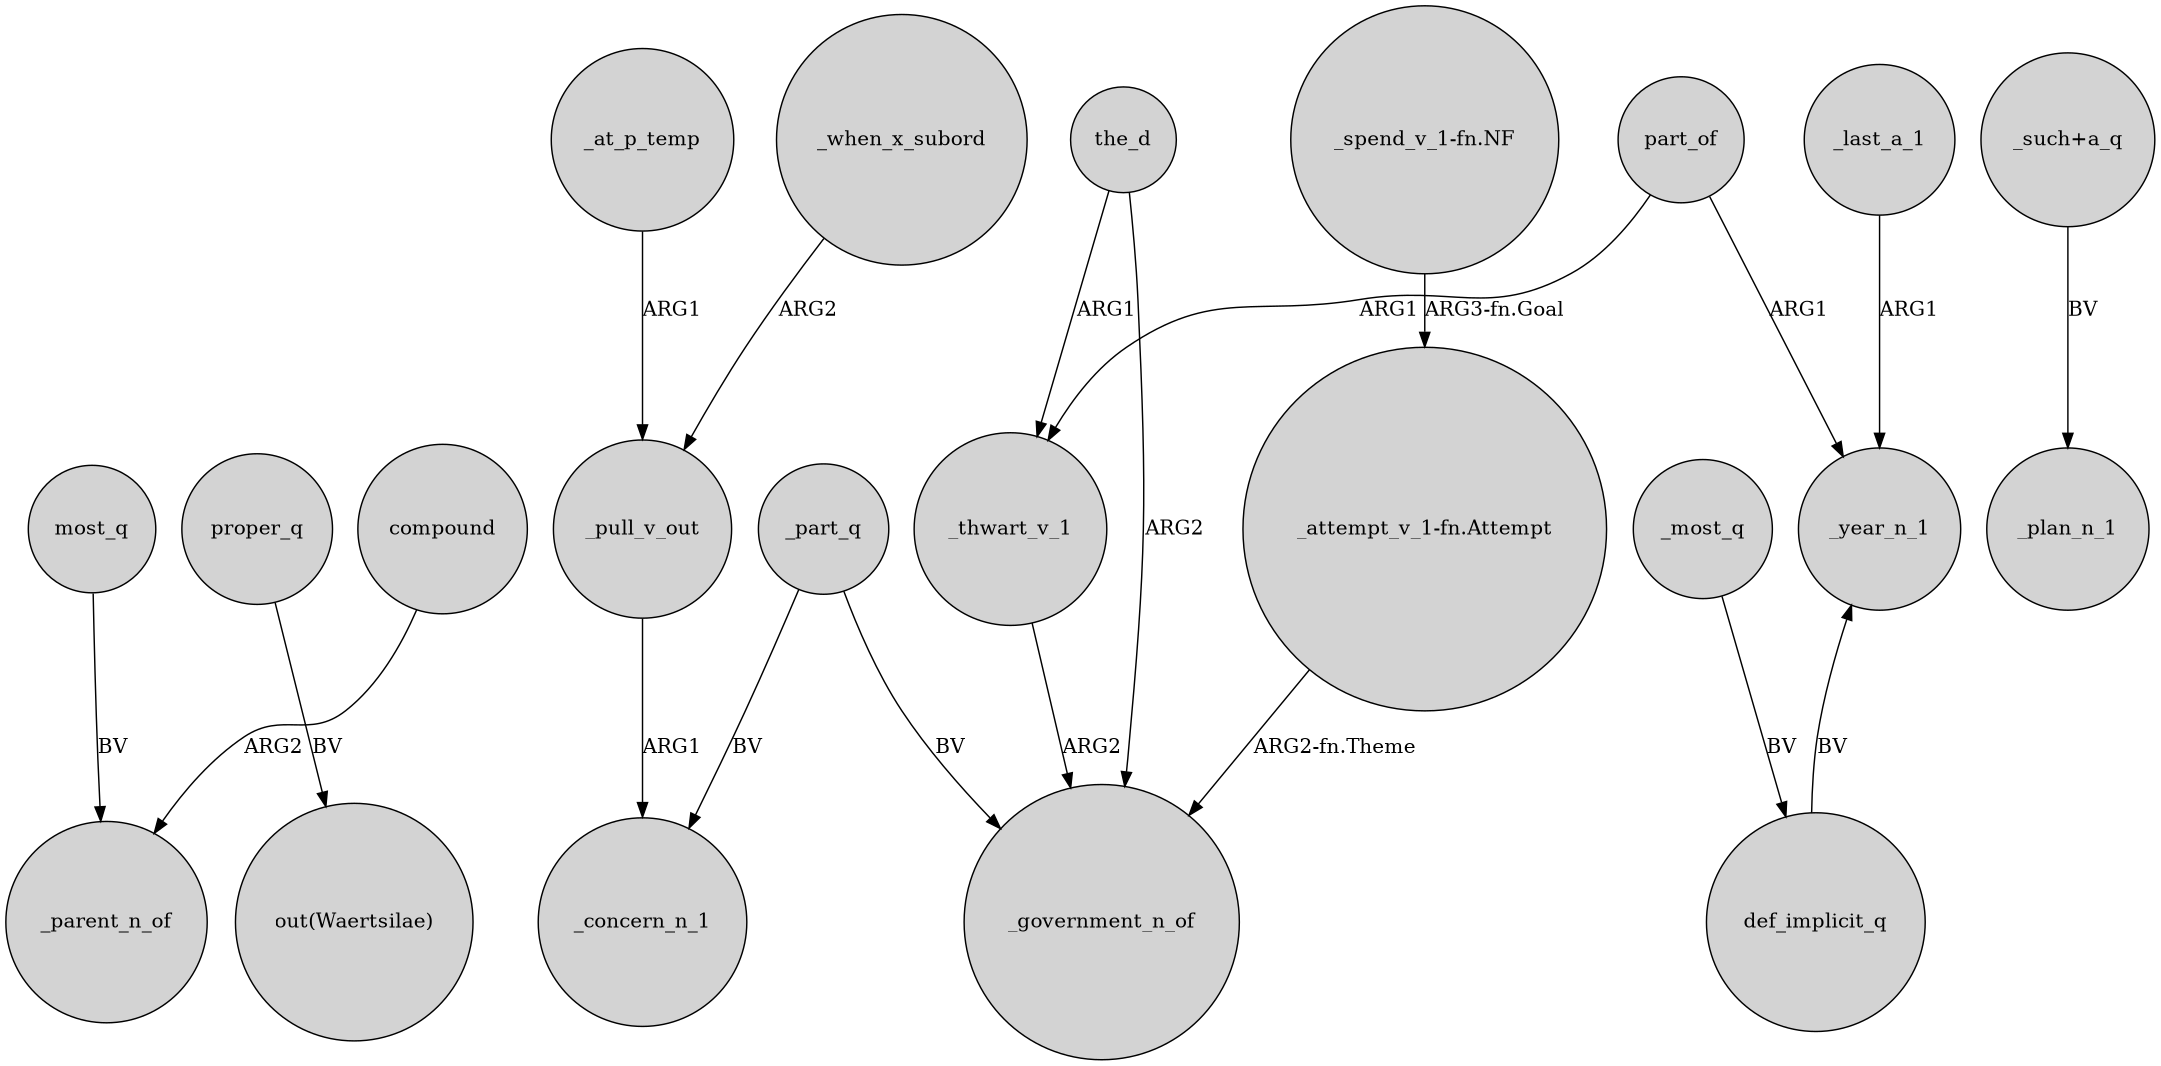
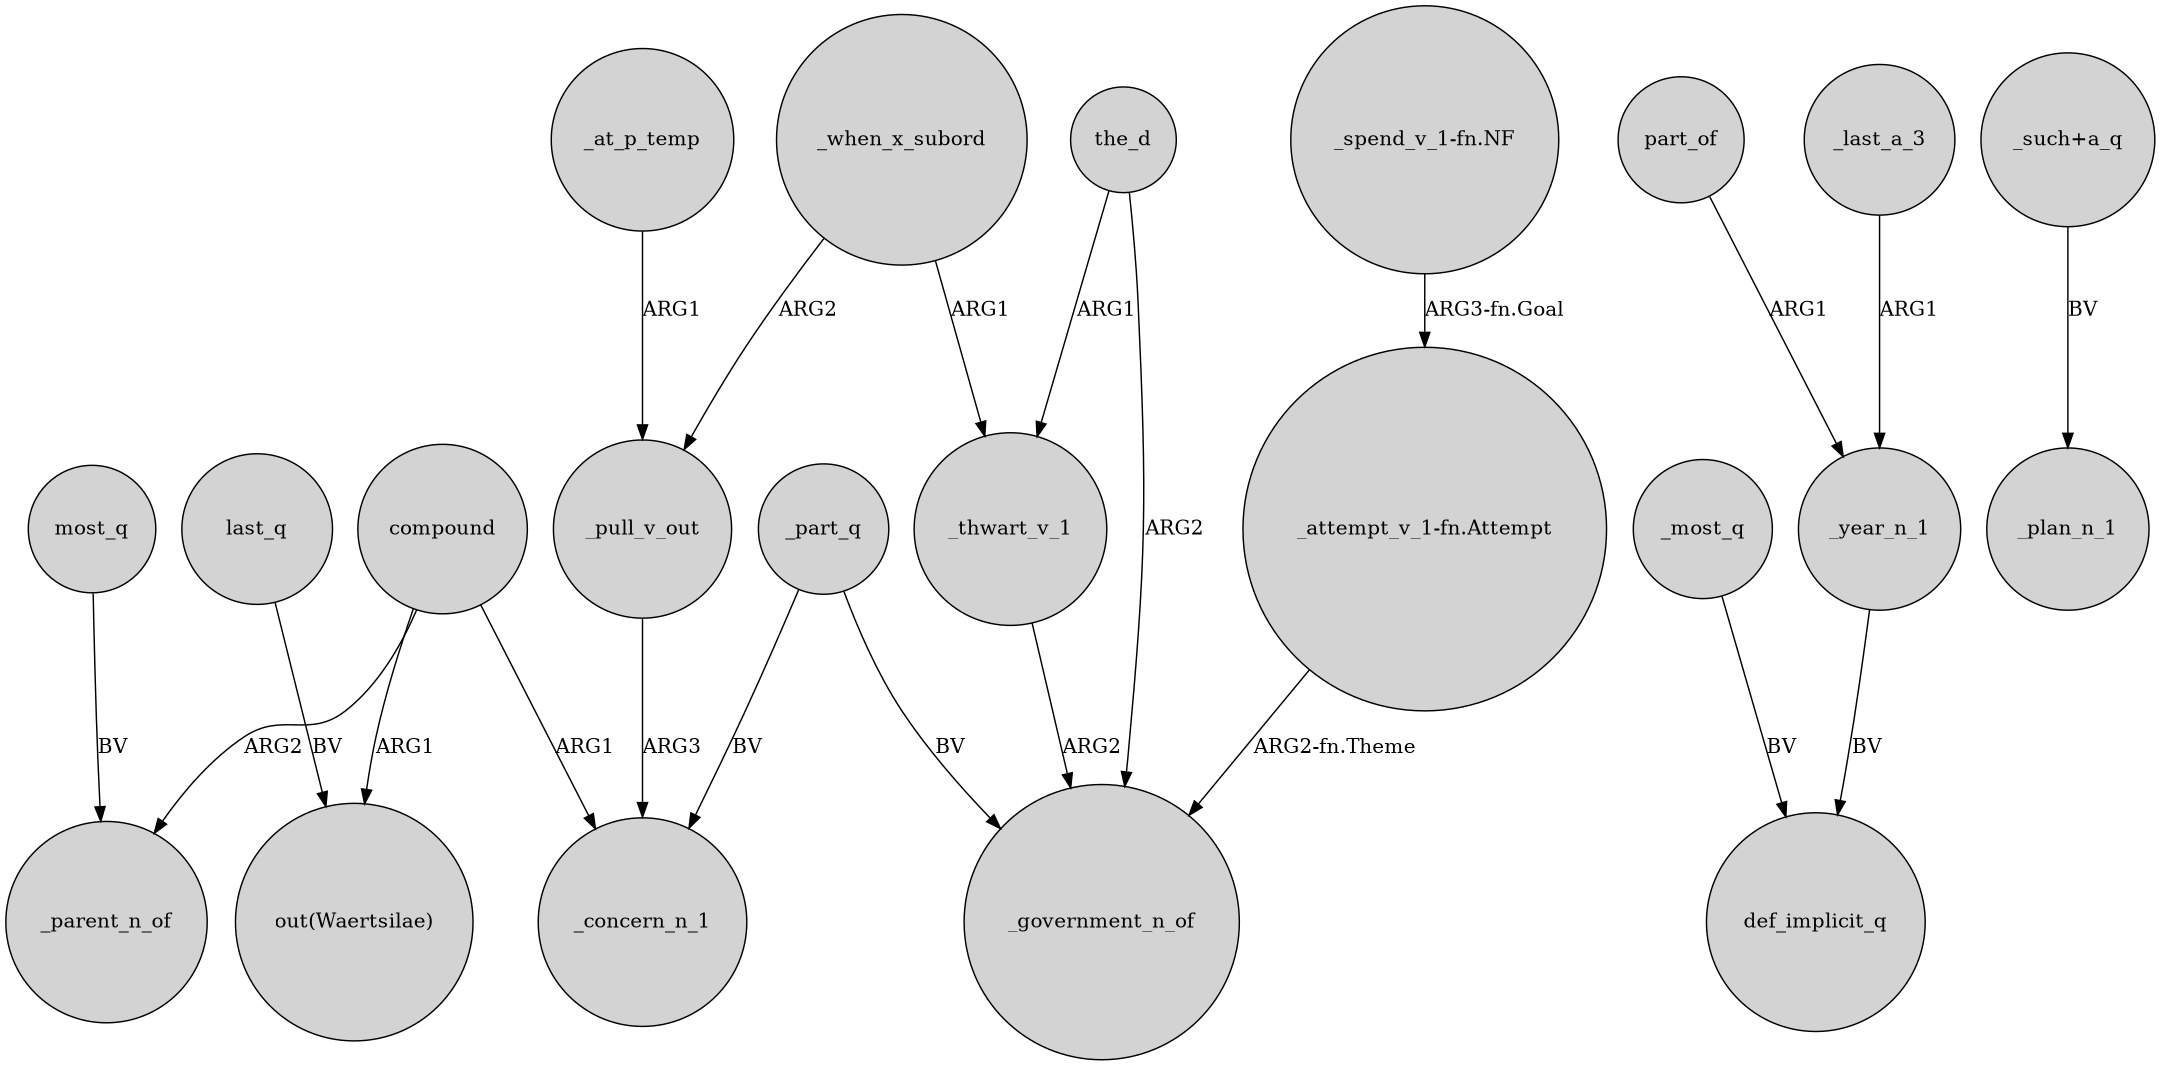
(1880, 140) -> (1880, 140)
(1349, 301) -> (958, 341)
(257, 529) -> (257, 529)
none -> (386, 698)
none -> (535, 710)
(1821, 715) -> (1856, 705)
(672, 748) -> (672, 748)
